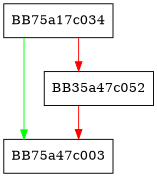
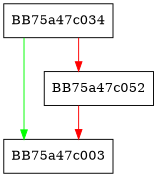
(58, 21) -> (58, 21)
(99, 89) -> (99, 89)
